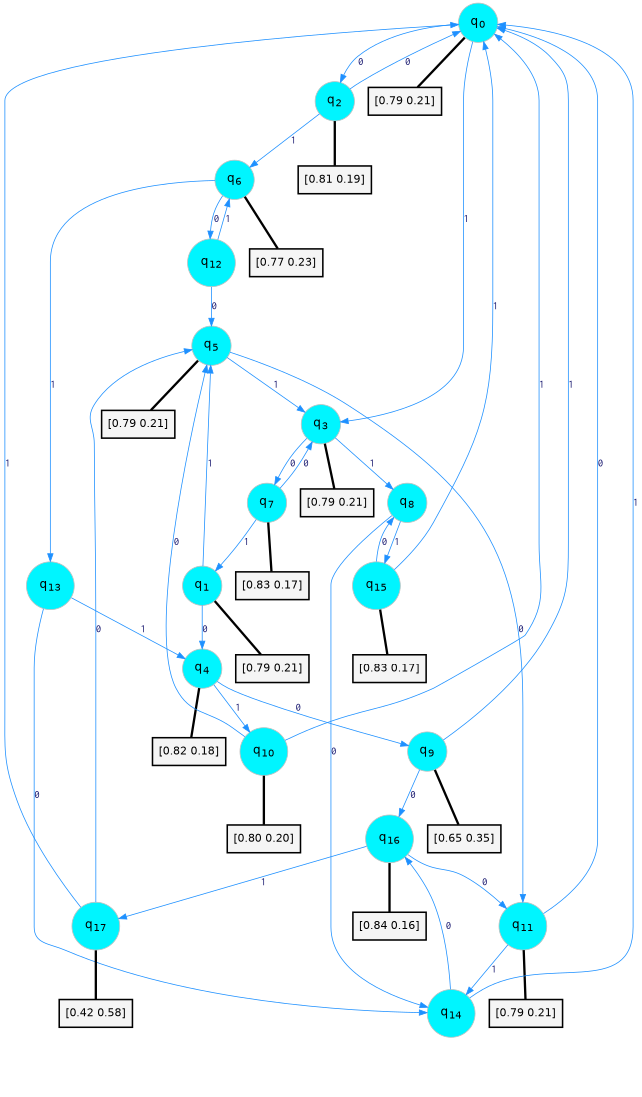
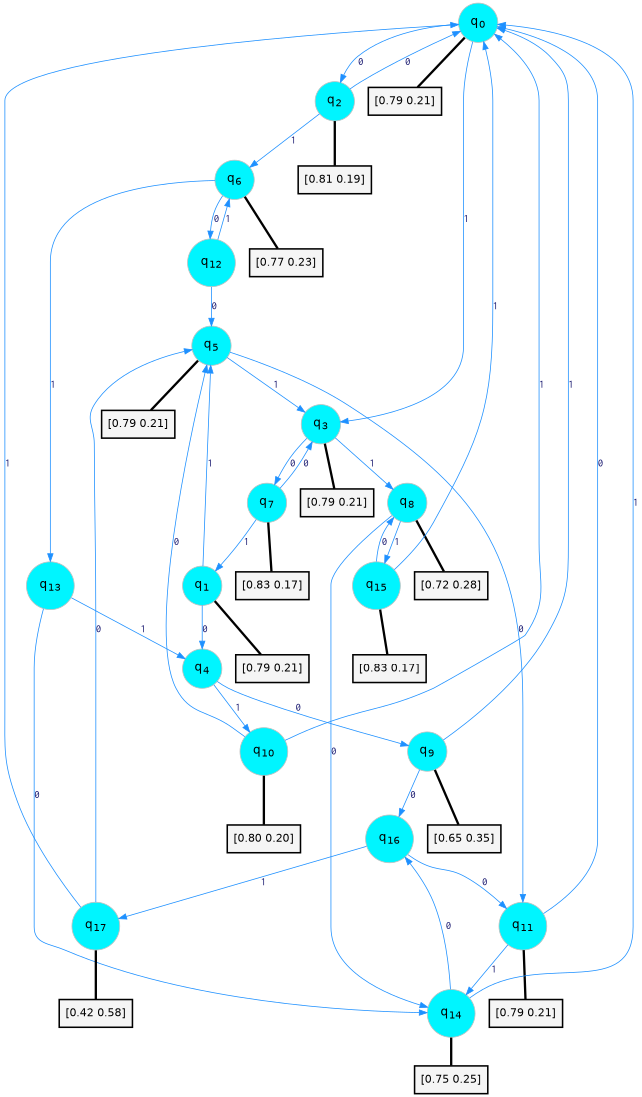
none -> (451, 586)
(189, 752) -> none
(390, 926) -> none
none -> (451, 1080)
